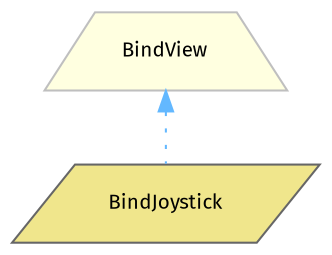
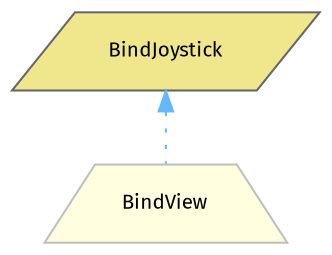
(166, 138) -> (166, 138)
